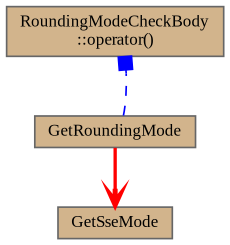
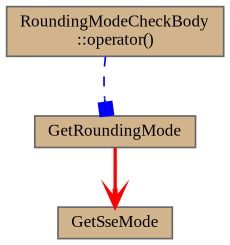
(126, 95) -> (104, 78)
